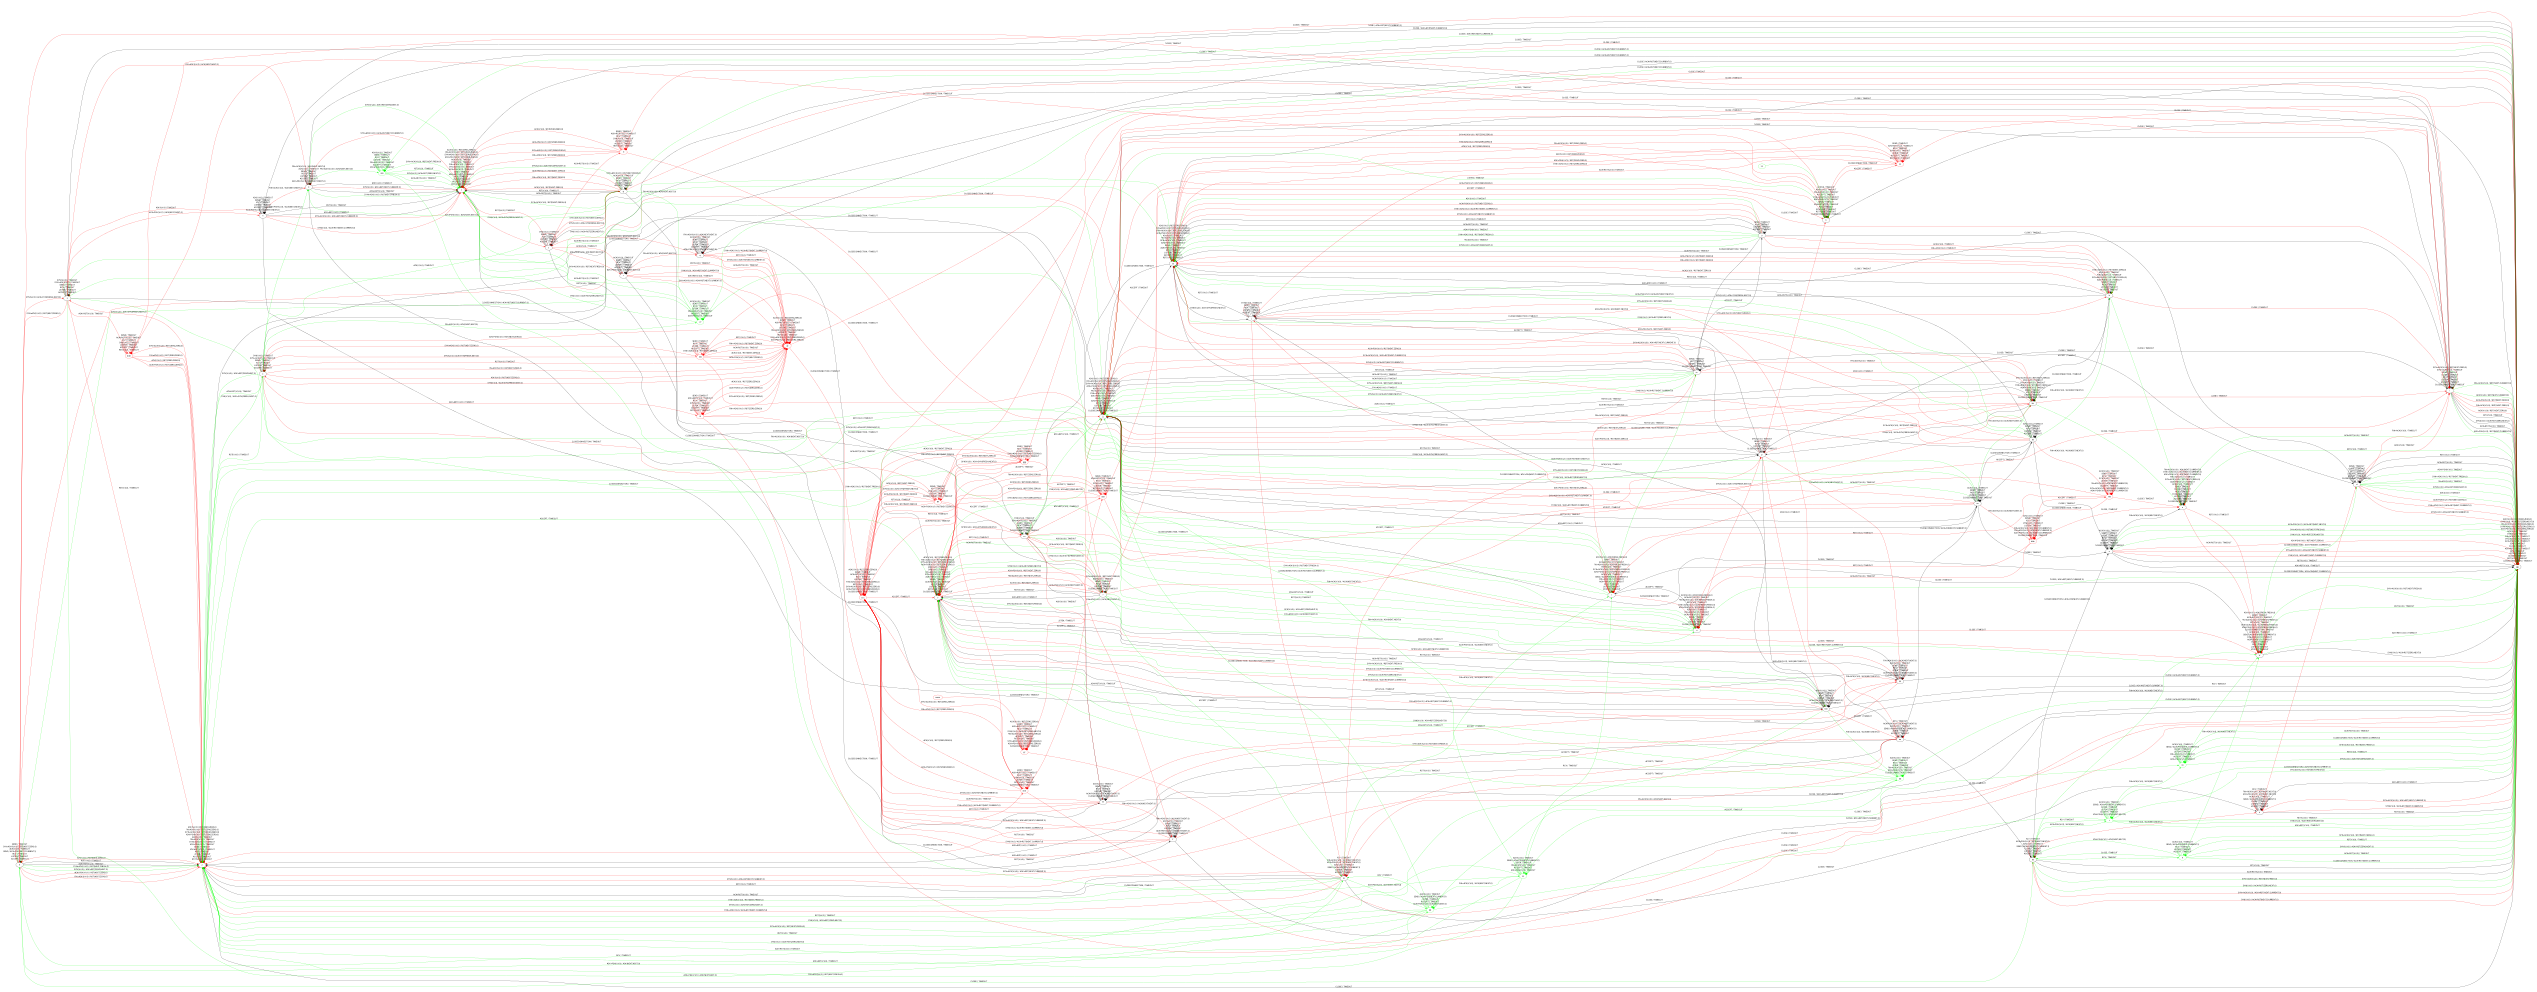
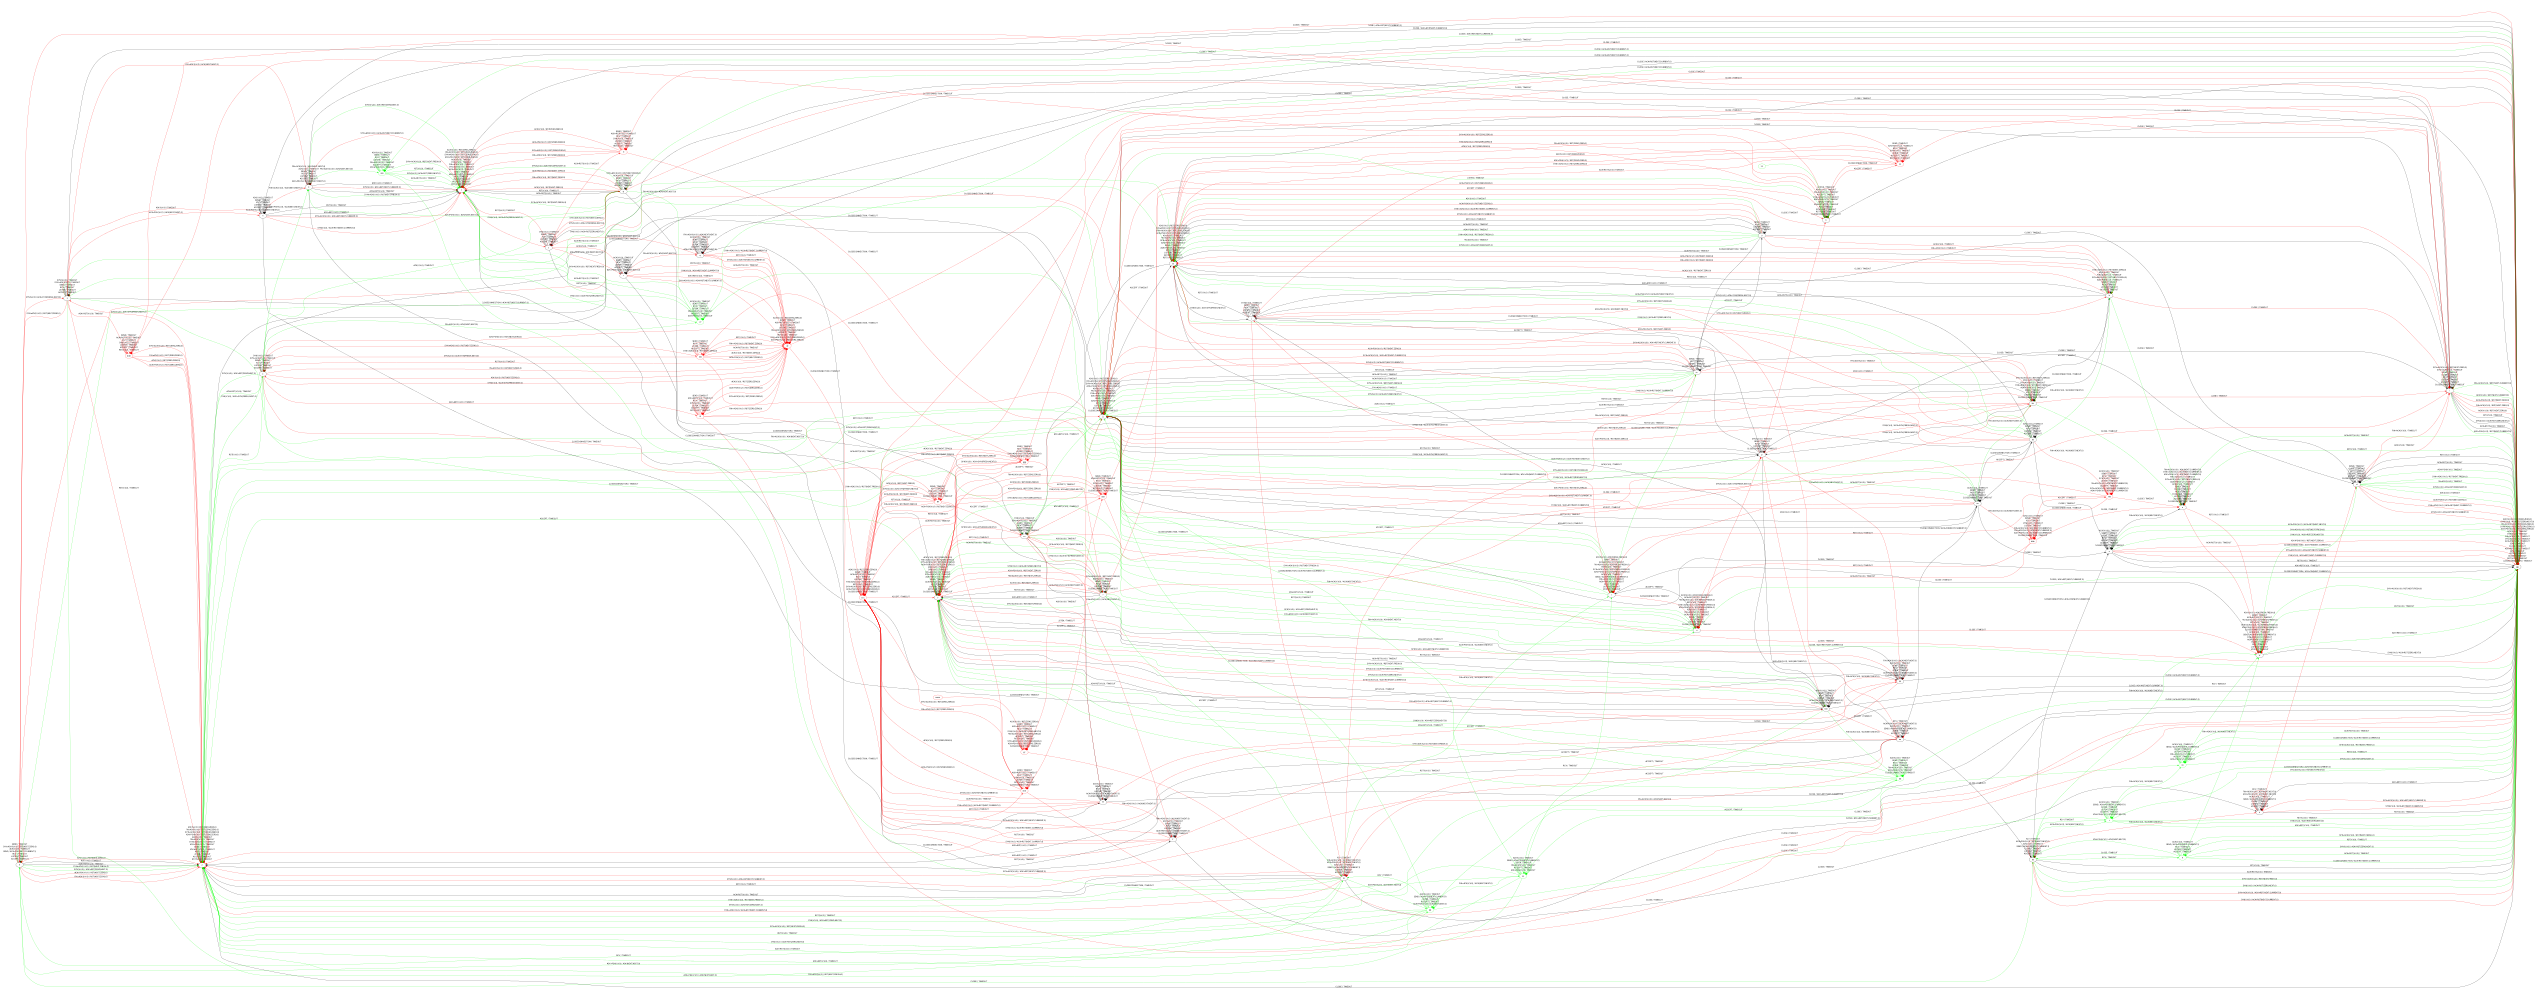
(1900, 425) -> (1900, 425)
